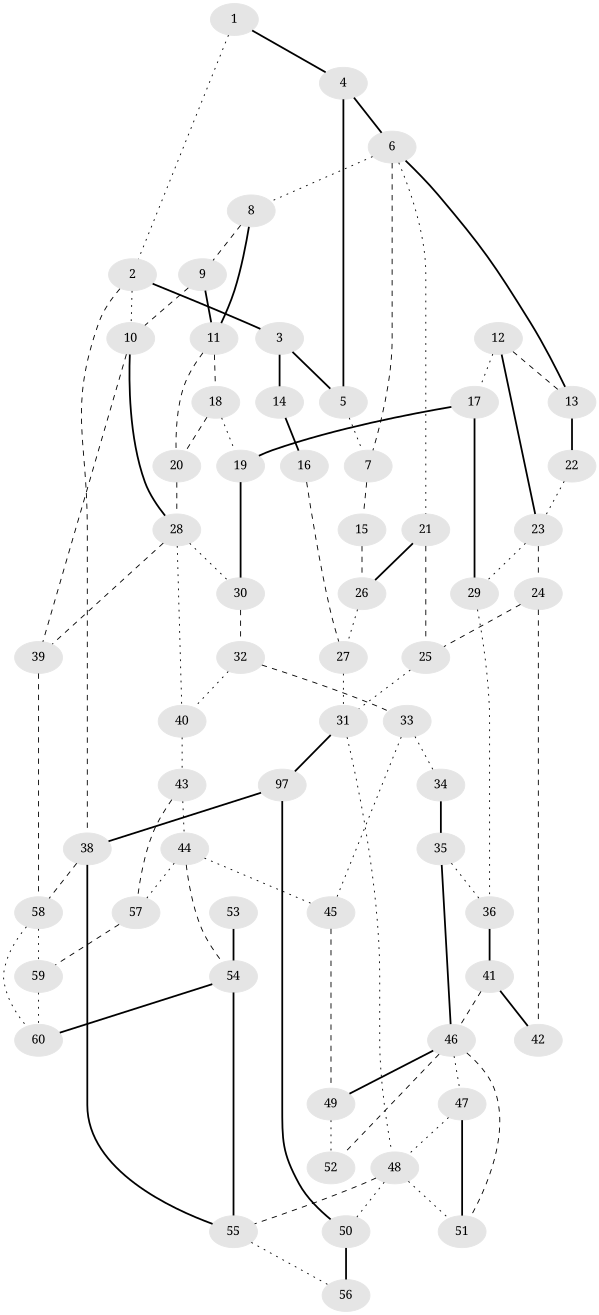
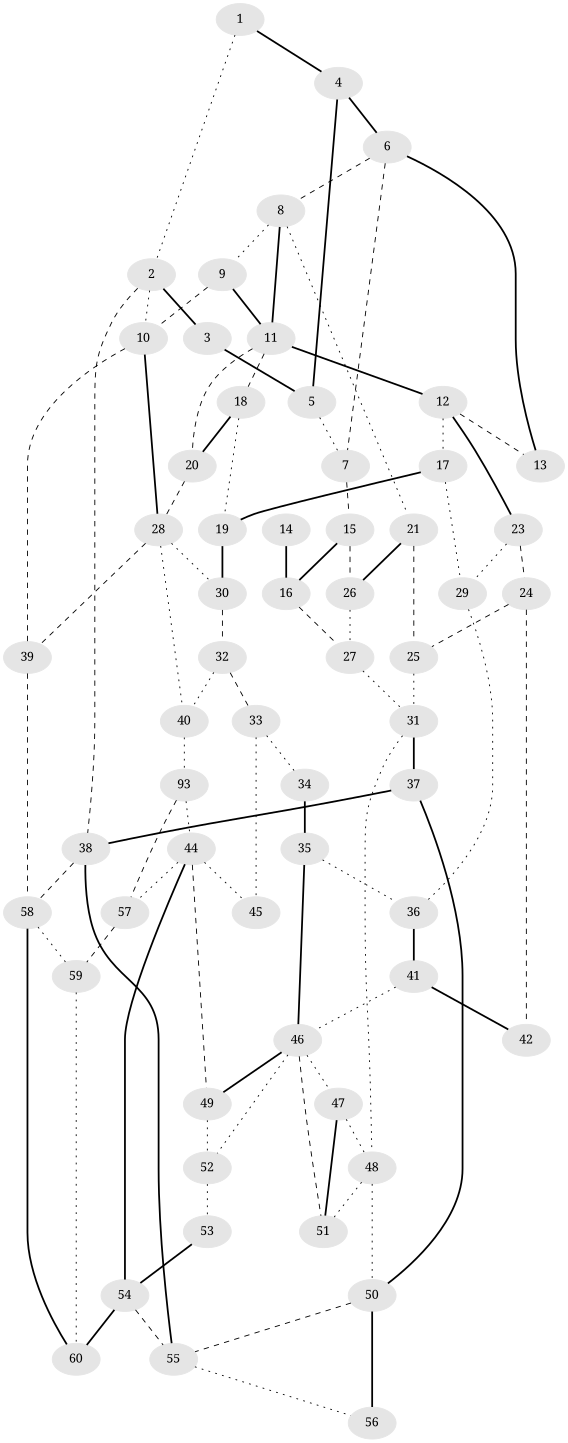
(322, 179) -> (338, 177)
(227, 243) -> (252, 243)
(426, 336) -> (350, 378)
(280, 370) -> none
none -> (364, 373)
(196, 434) -> (217, 434)
(572, 466) -> none
(475, 498) -> (453, 530)
none -> (318, 562)
(182, 785) -> (184, 785)
(282, 785) -> (414, 785)
(197, 916) -> (125, 1067)
(4, 976) -> (27, 1141)
(331, 1008) -> (199, 976)
(471, 1008) -> (356, 1008)
(234, 1104) -> (149, 1327)
(391, 1104) -> (253, 1104)
none -> (207, 1200)
(319, 1201) -> (273, 1327)
